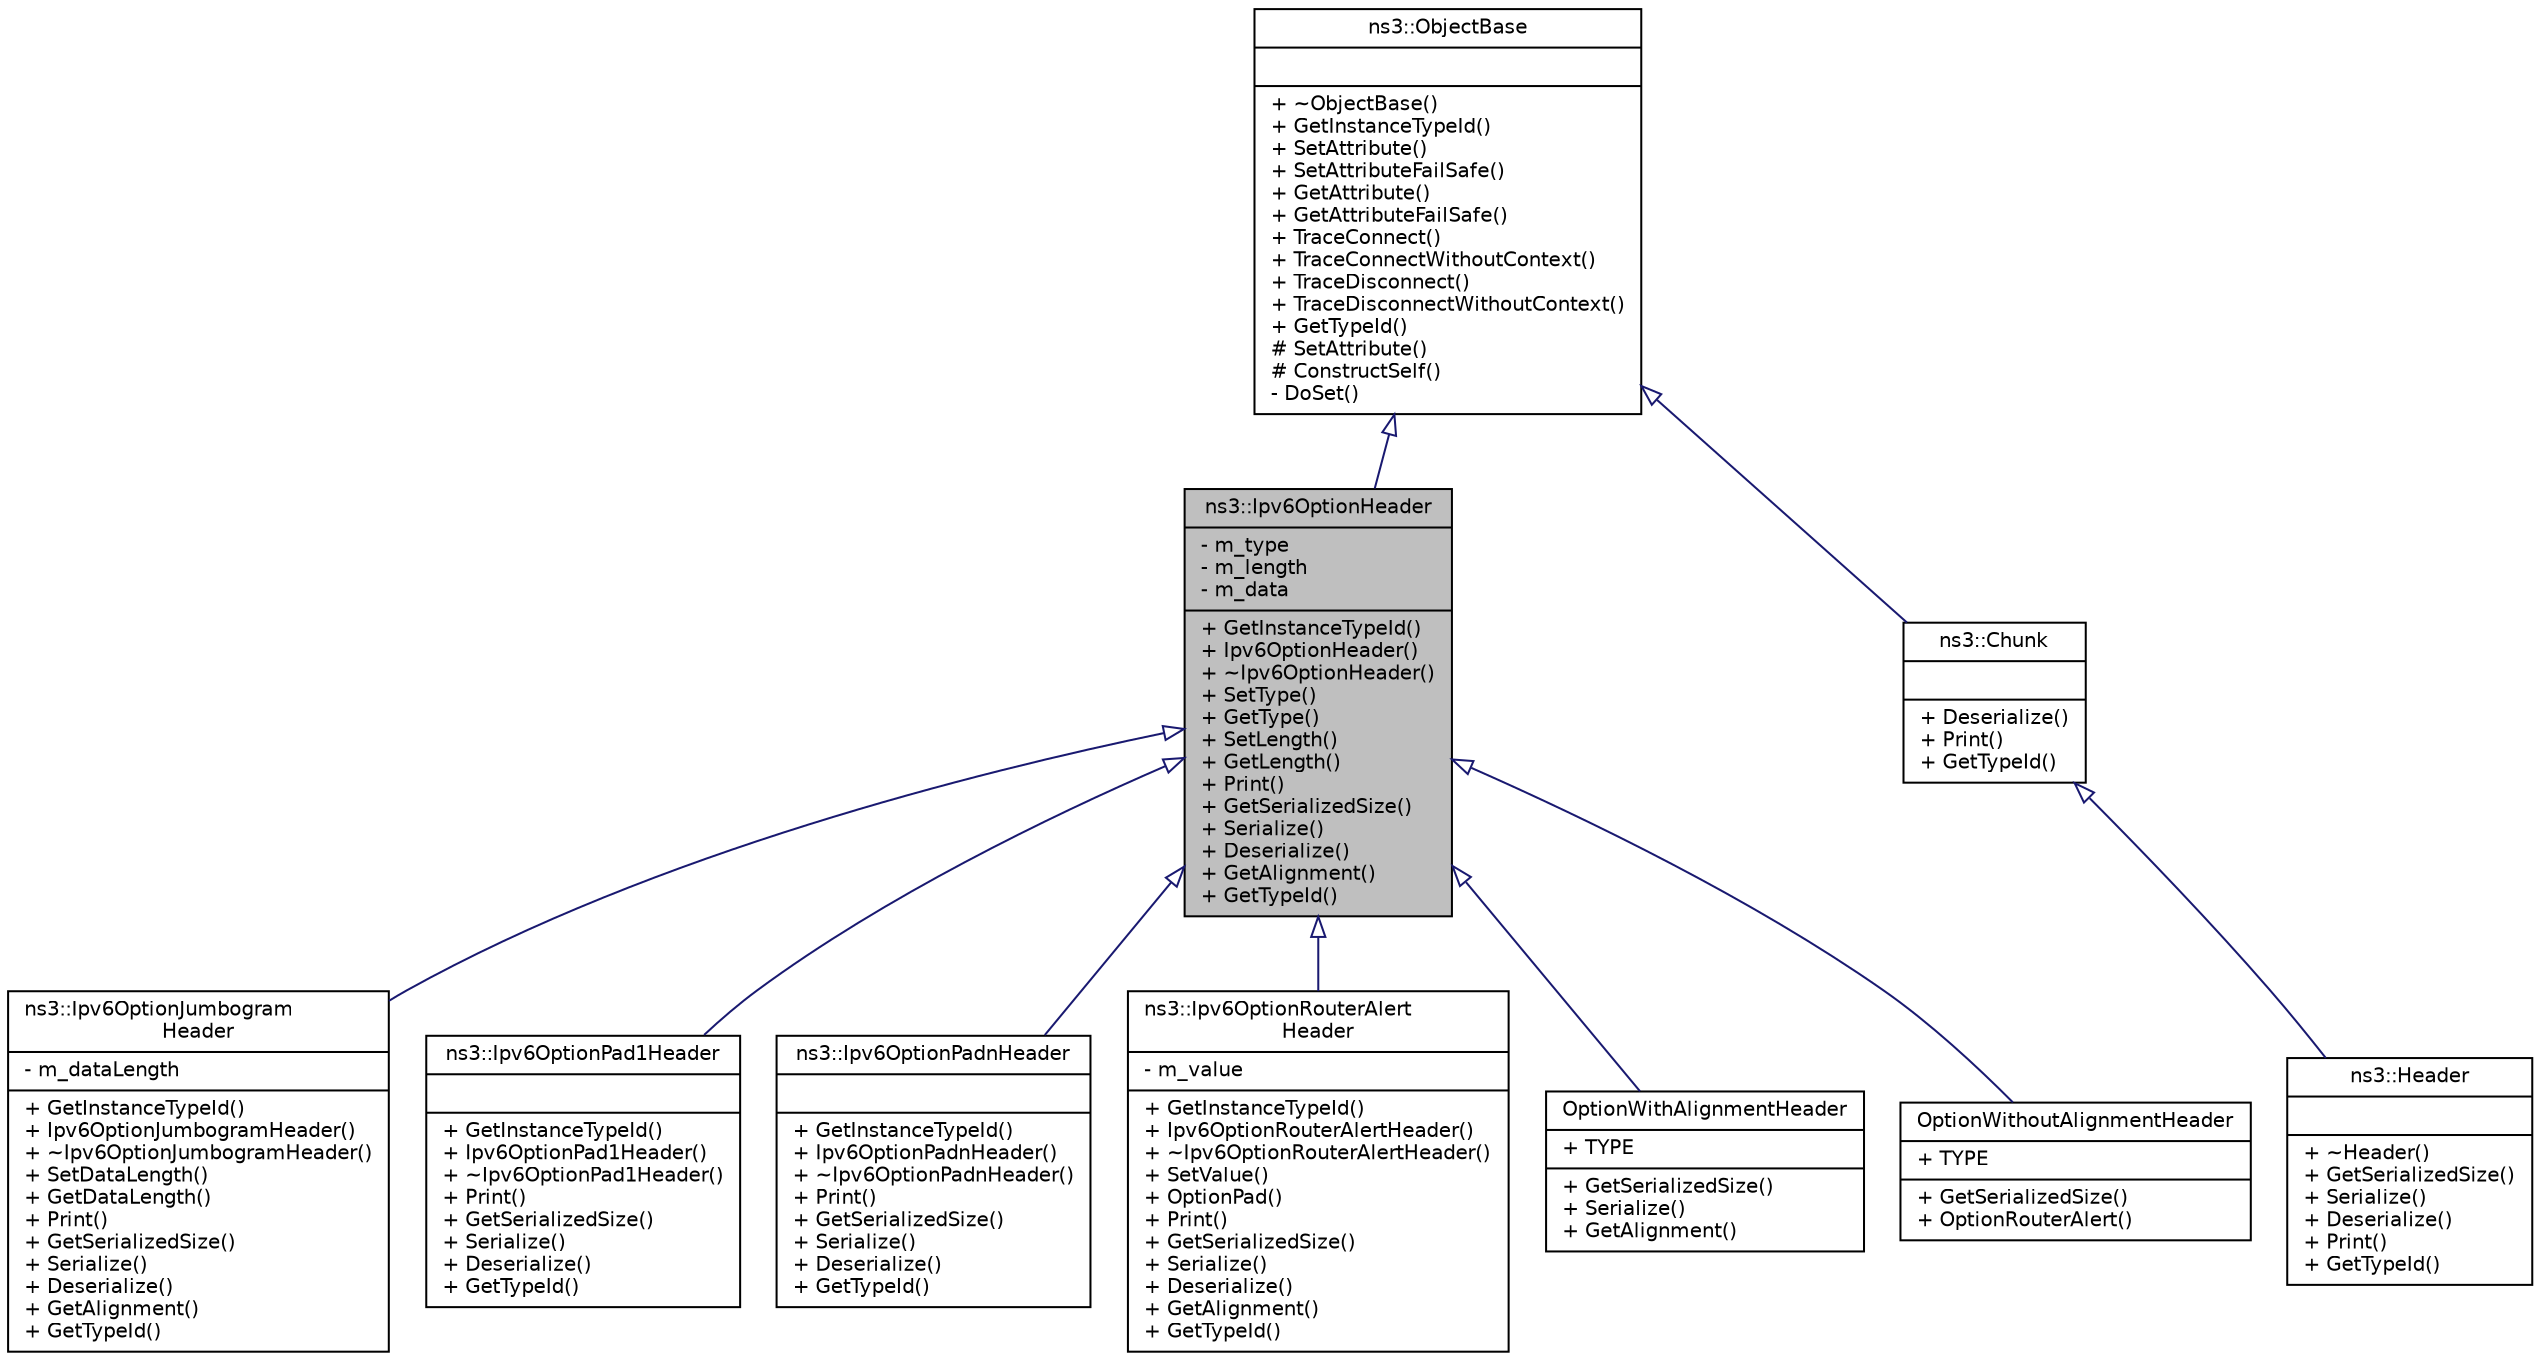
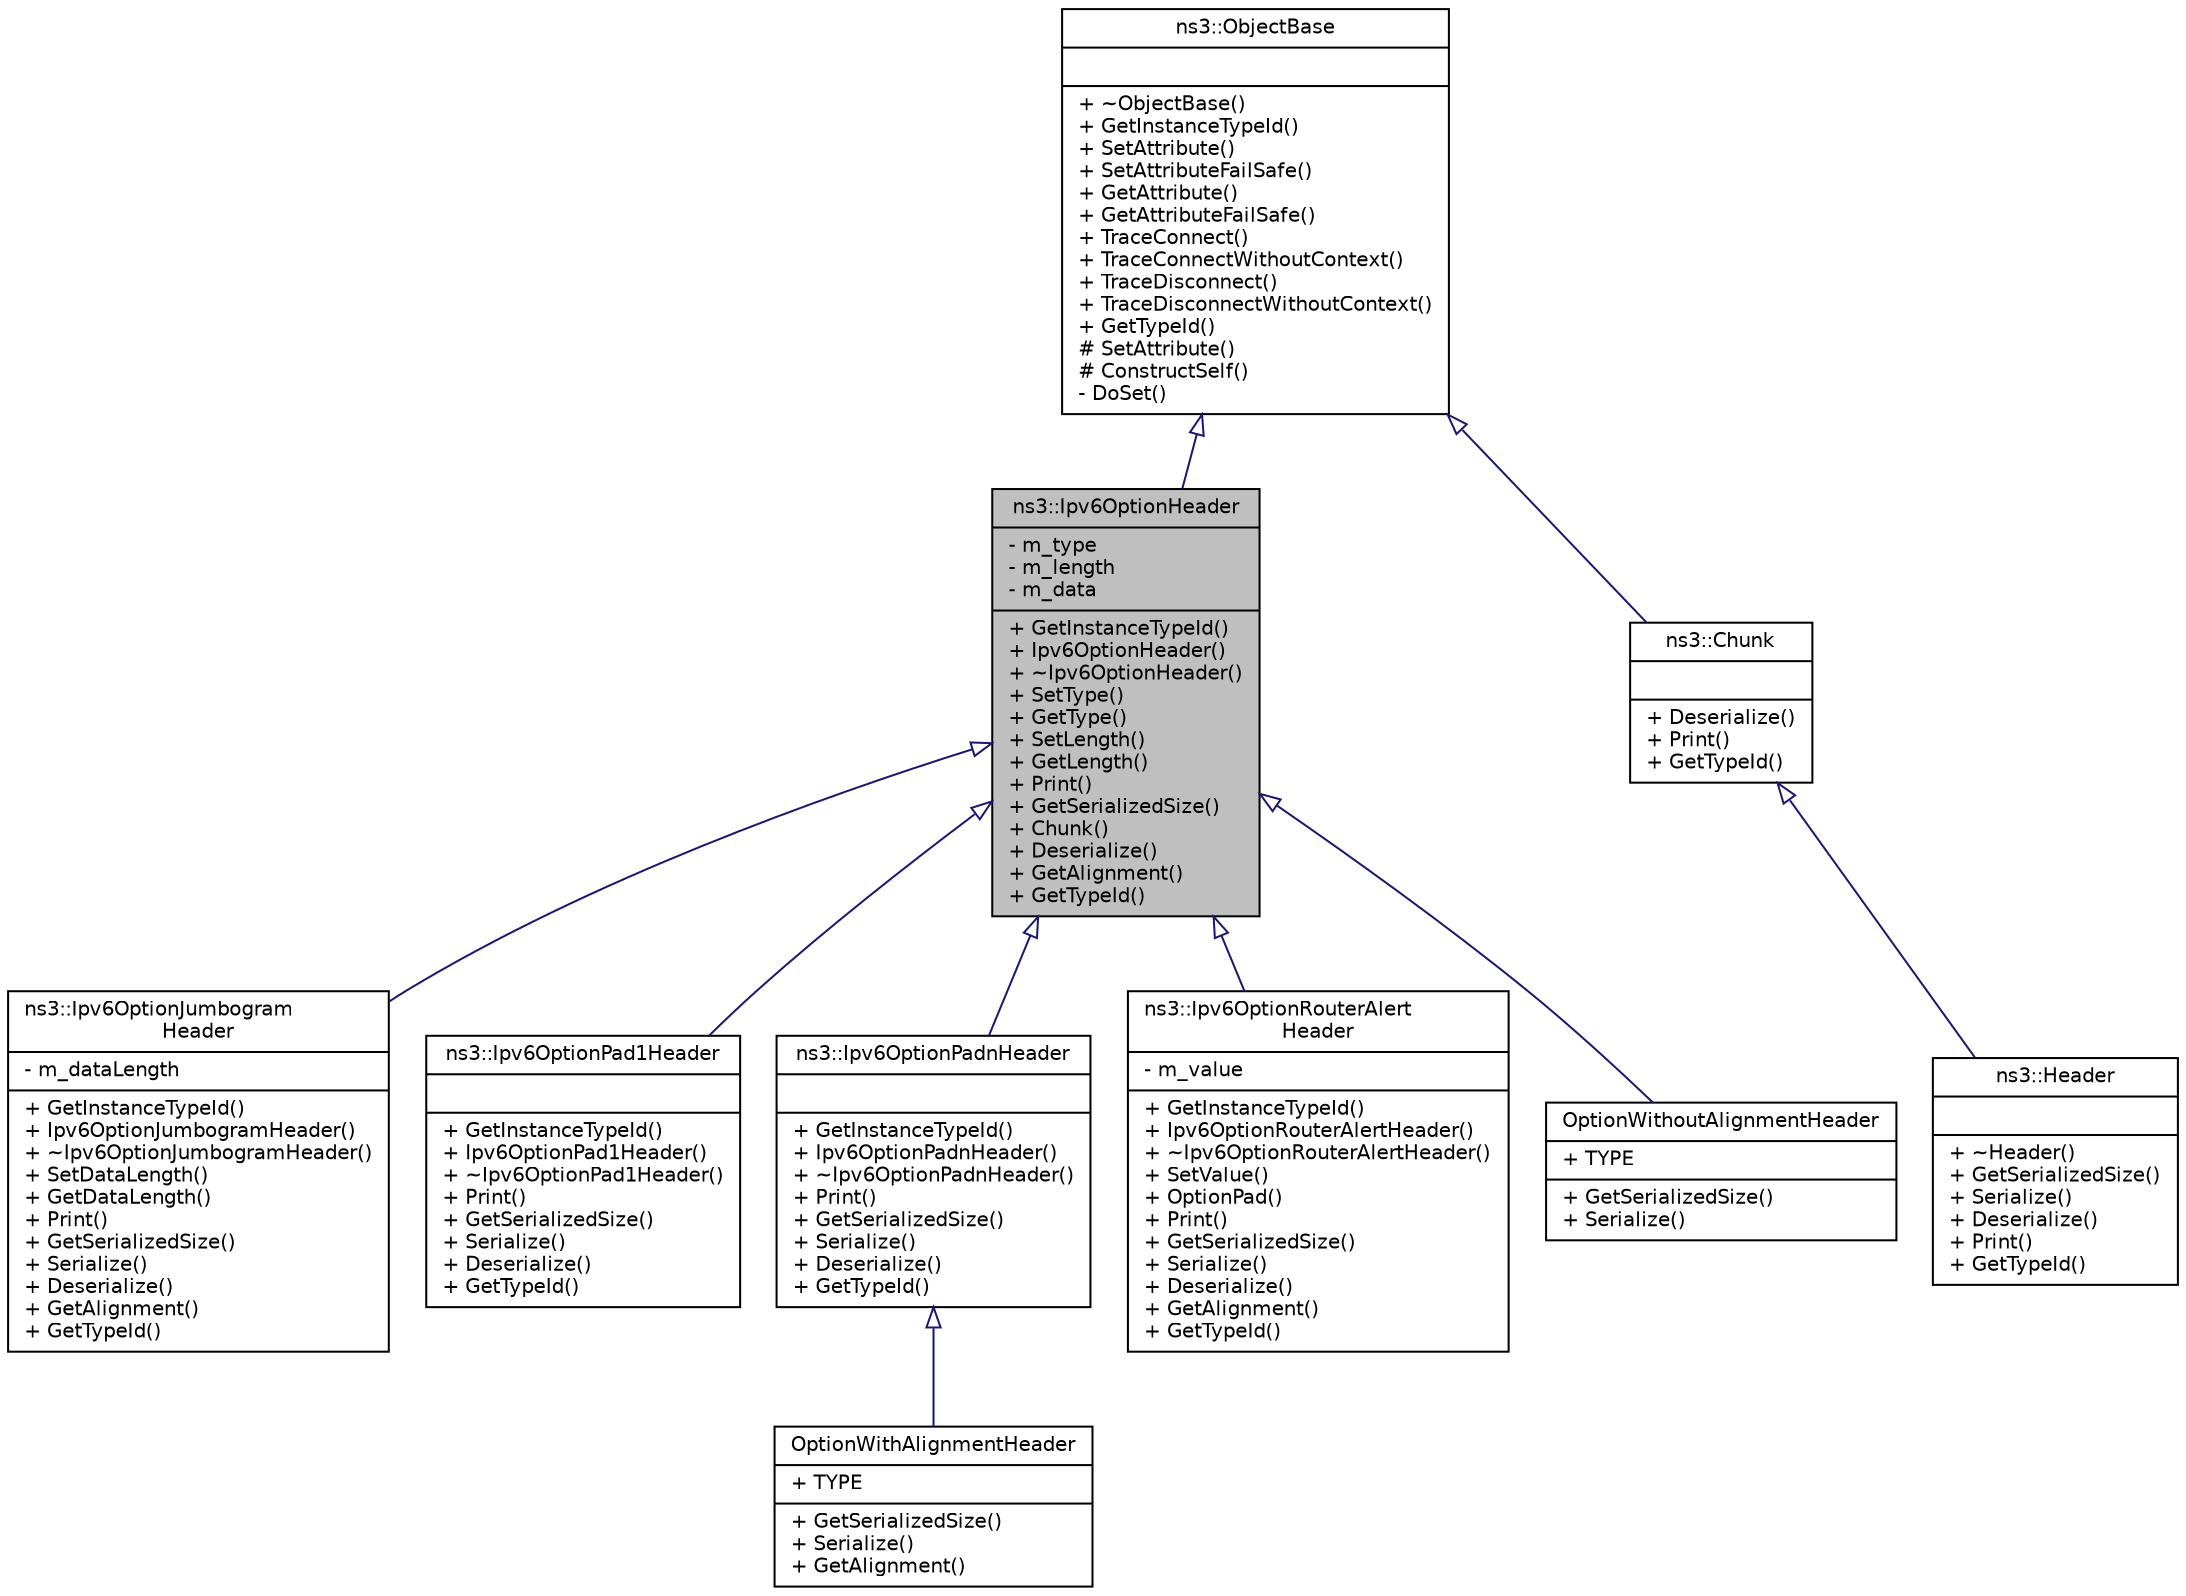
(1263, 829) -> (1059, 829)
(1553, 987) -> (934, 1377)
(2025, 1220) -> (1624, 1220)
